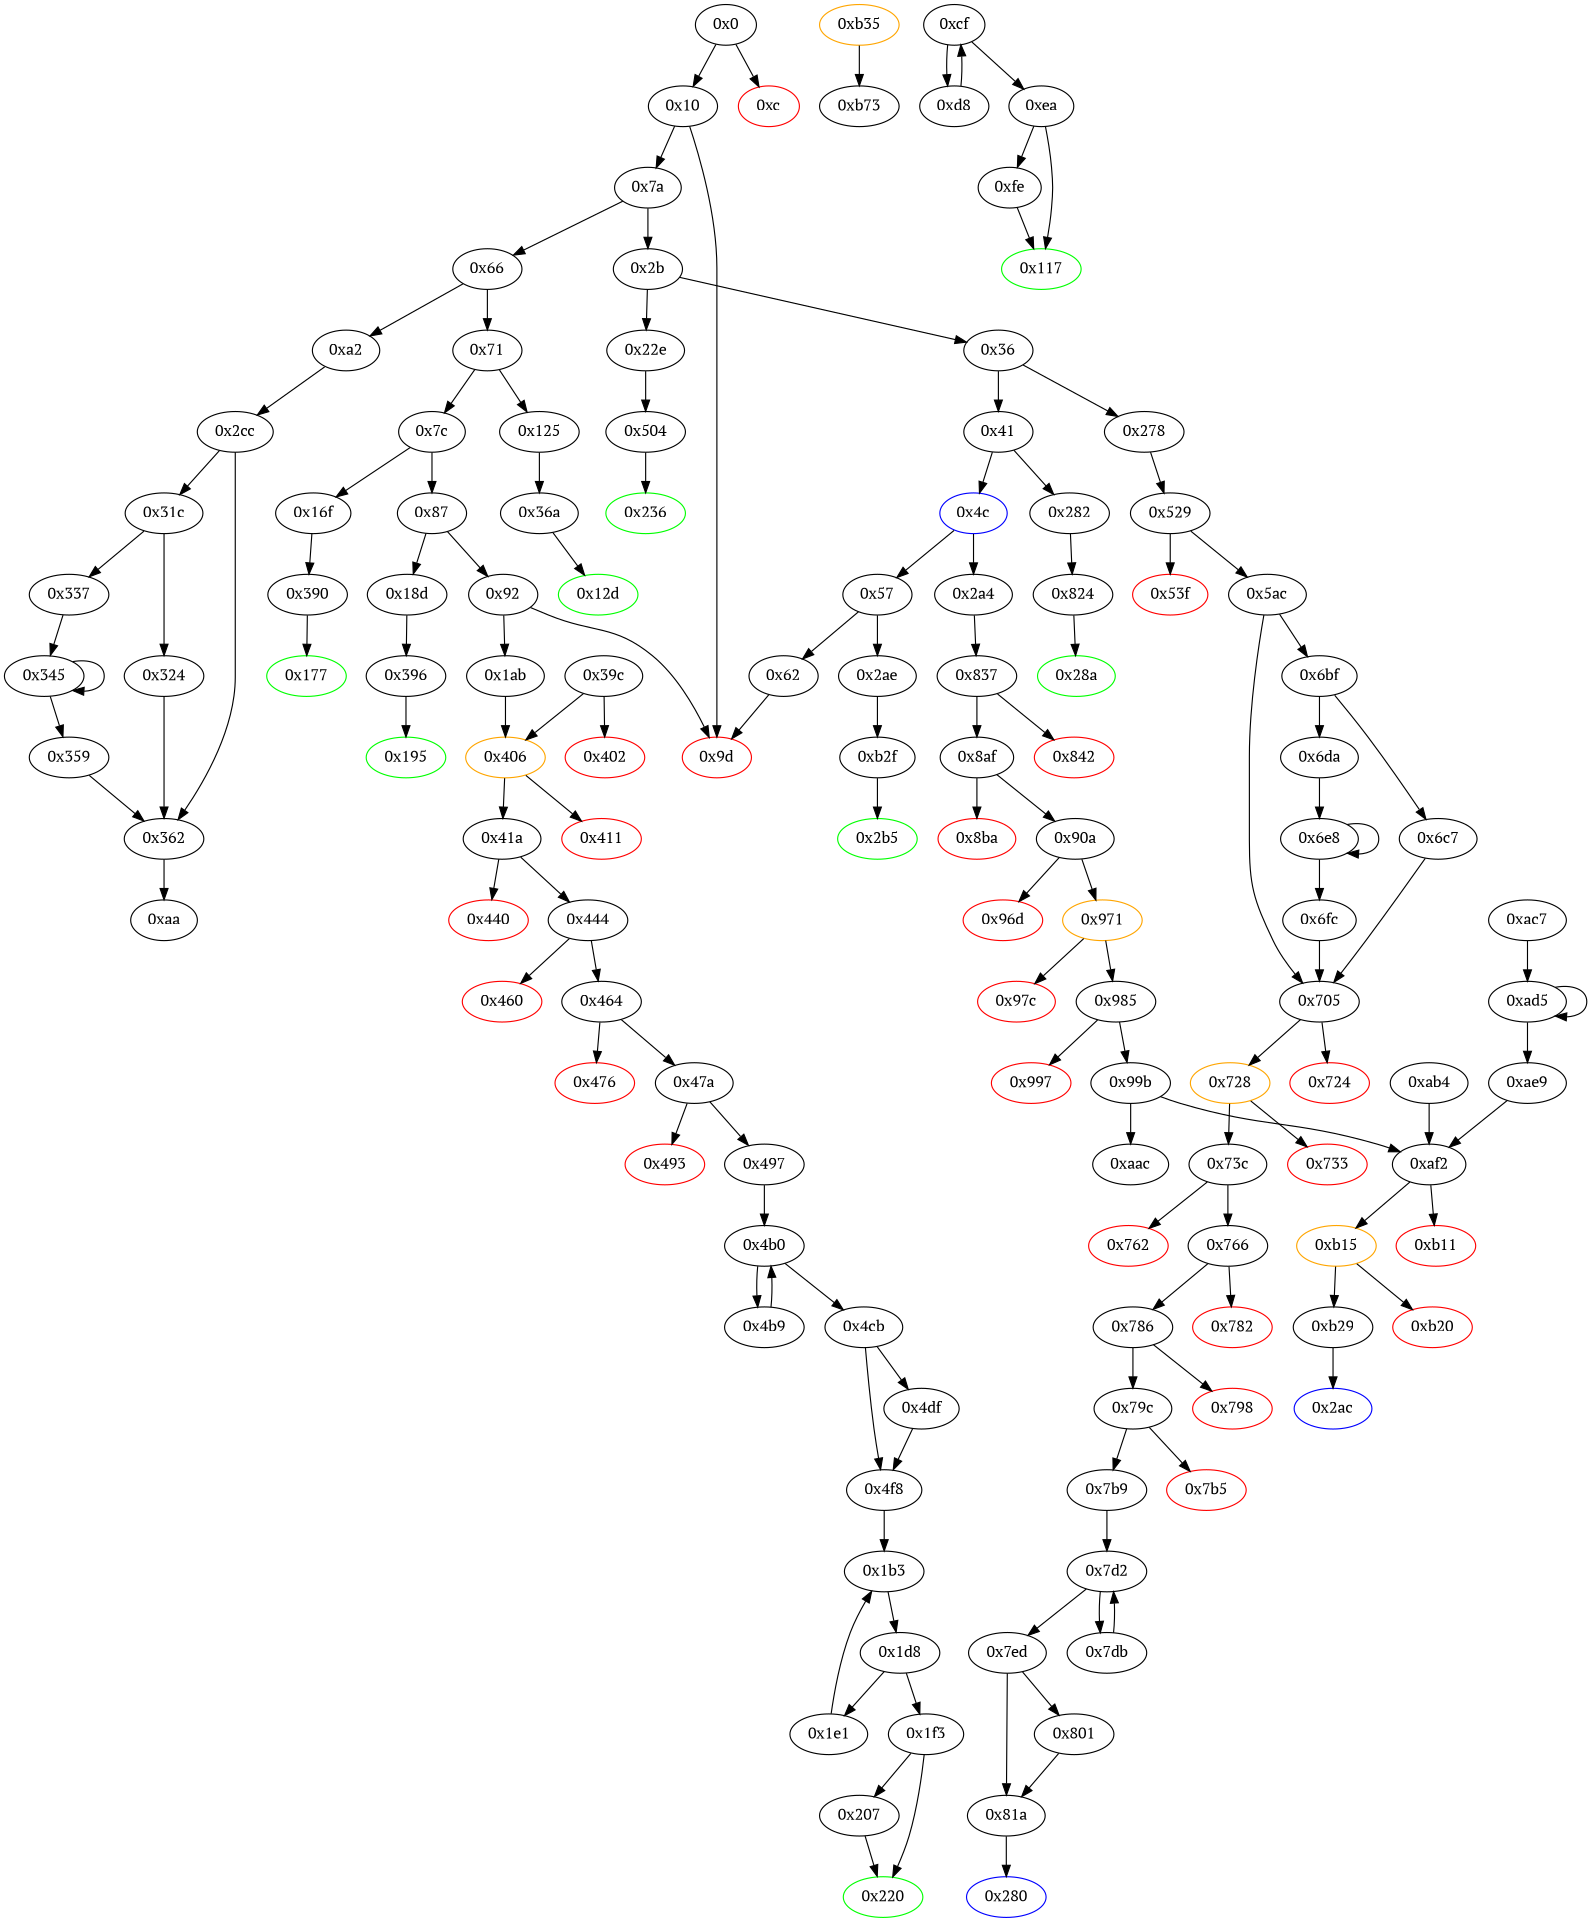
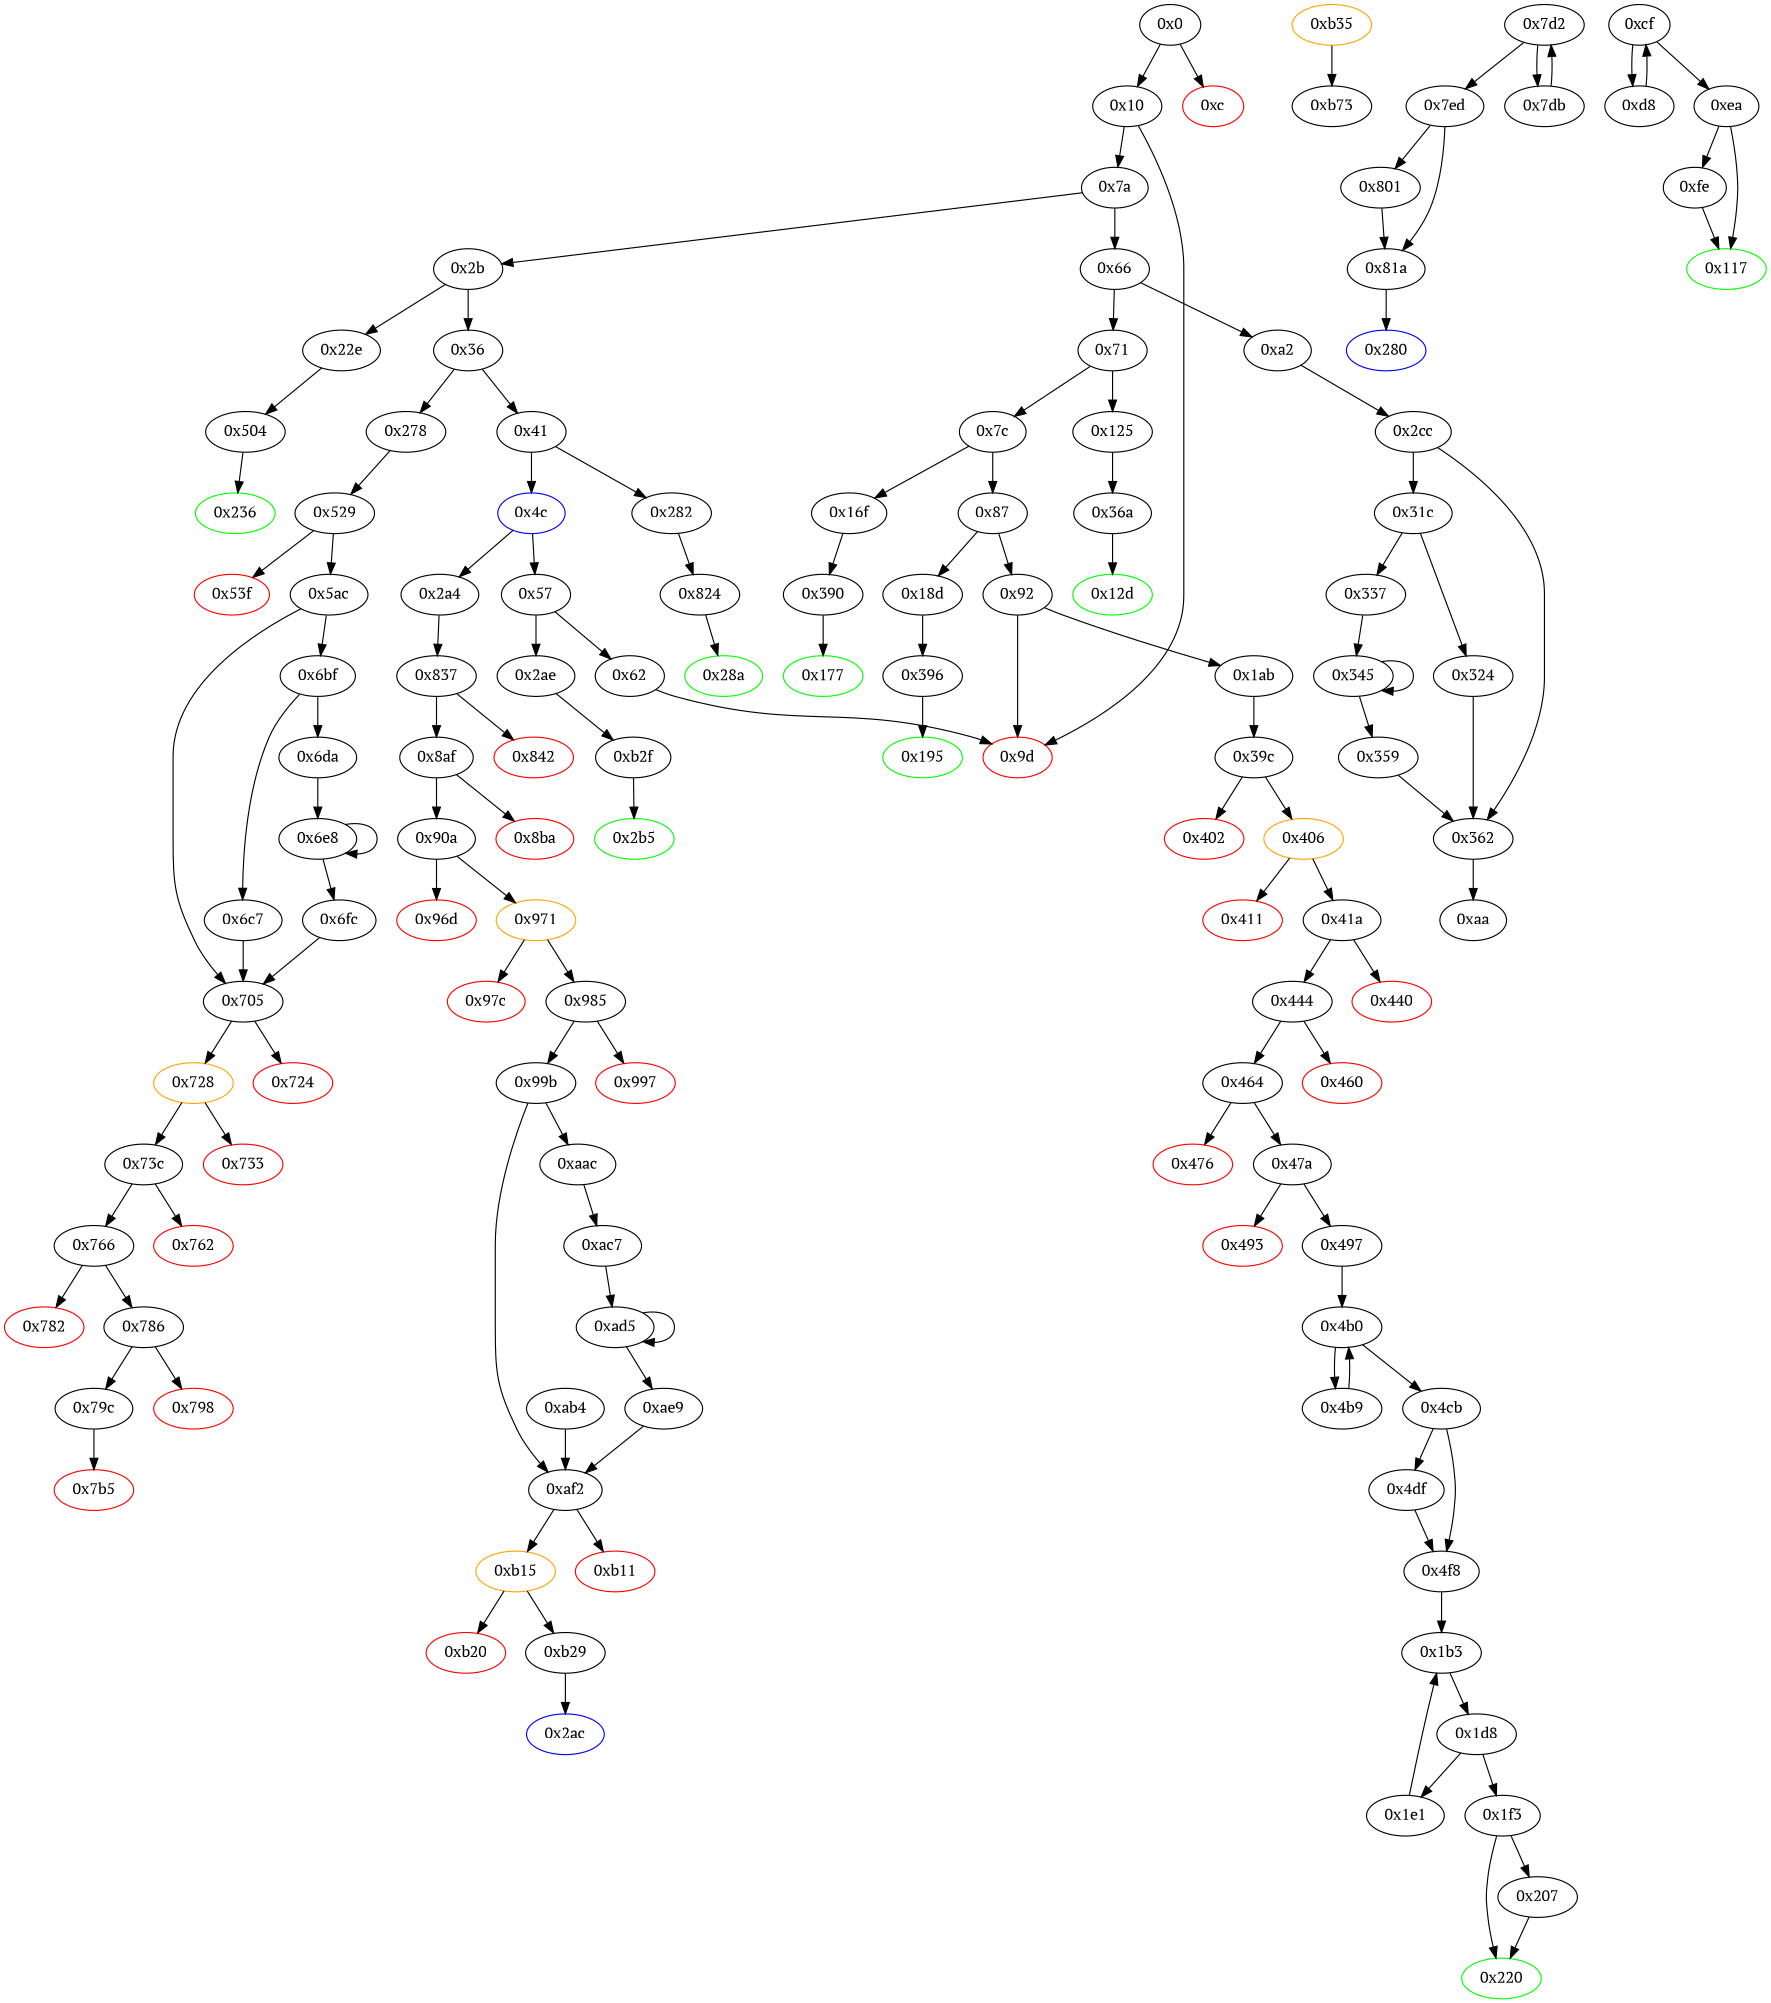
(505, 711) -> (1254, 711)
none -> (589, 1200)
(1107, 1490) -> none
